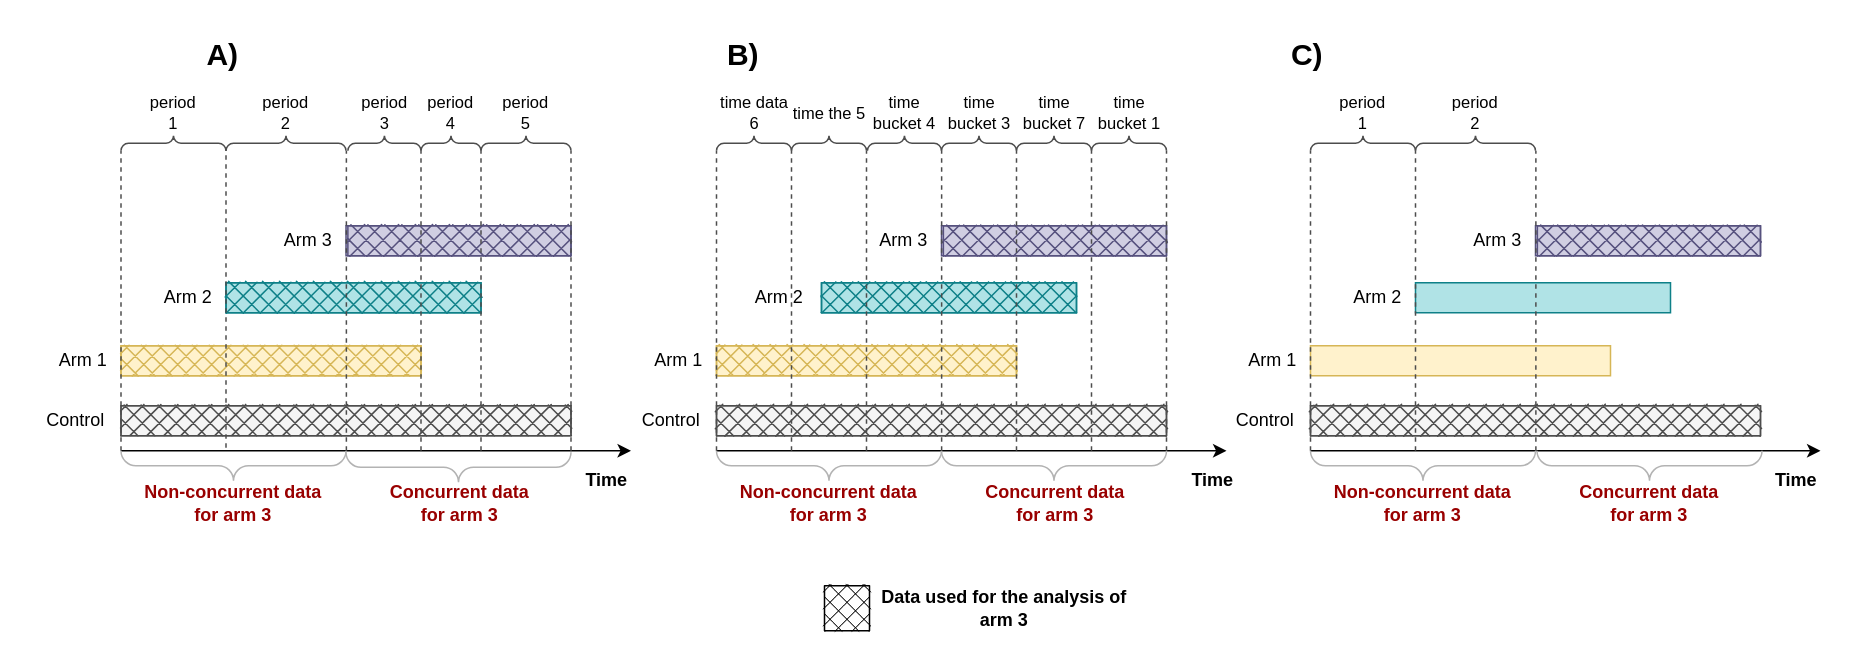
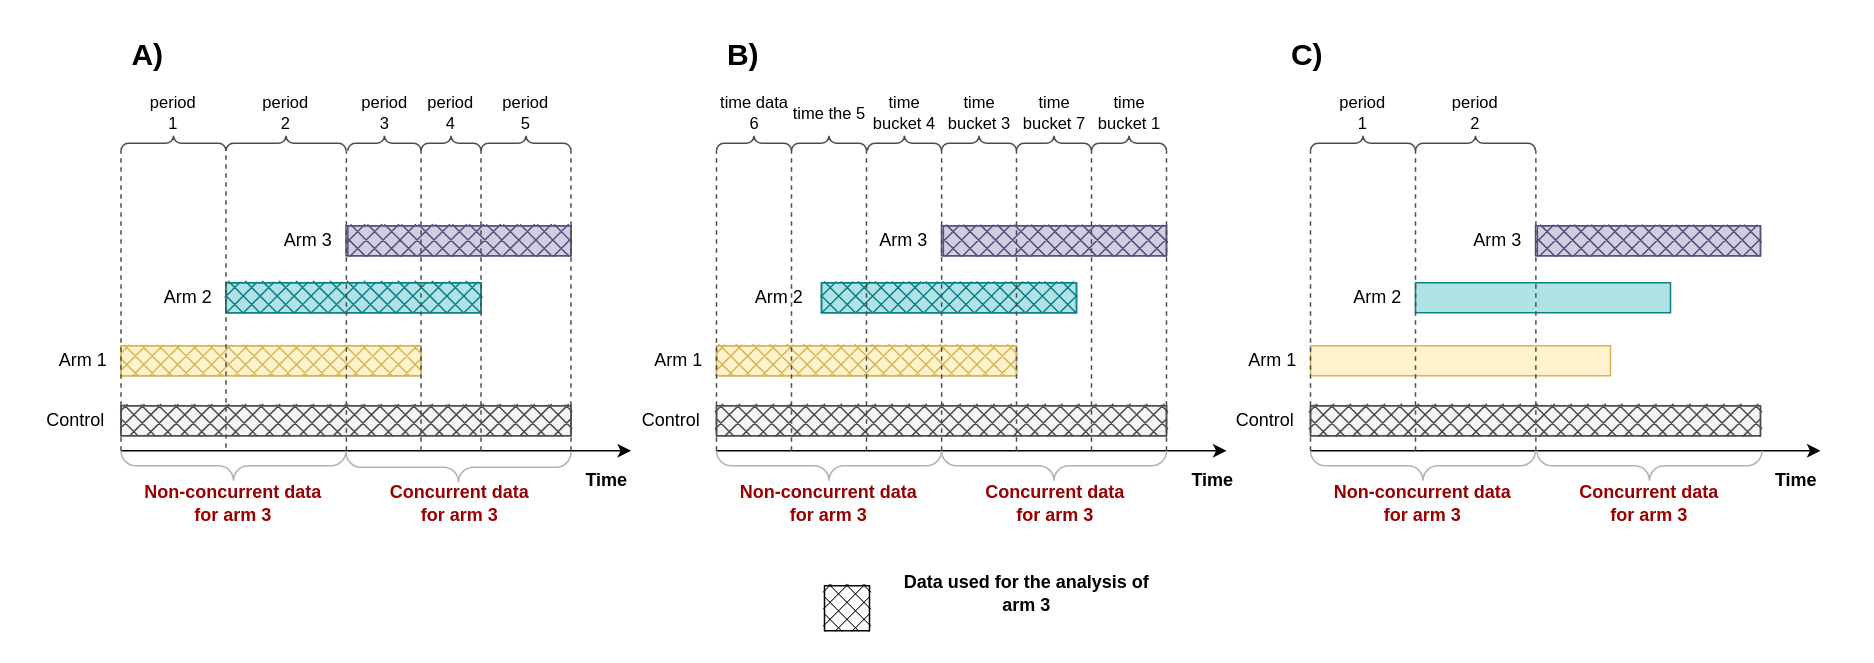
(222, 53) -> (147, 53)
(1004, 608) -> (1027, 593)
